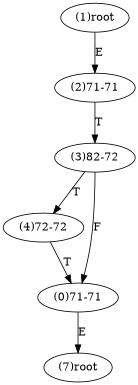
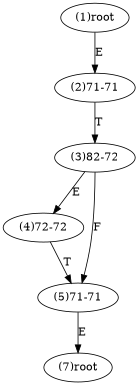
(76, 193) -> (76, 193)
(78, 298) -> (78, 298)
